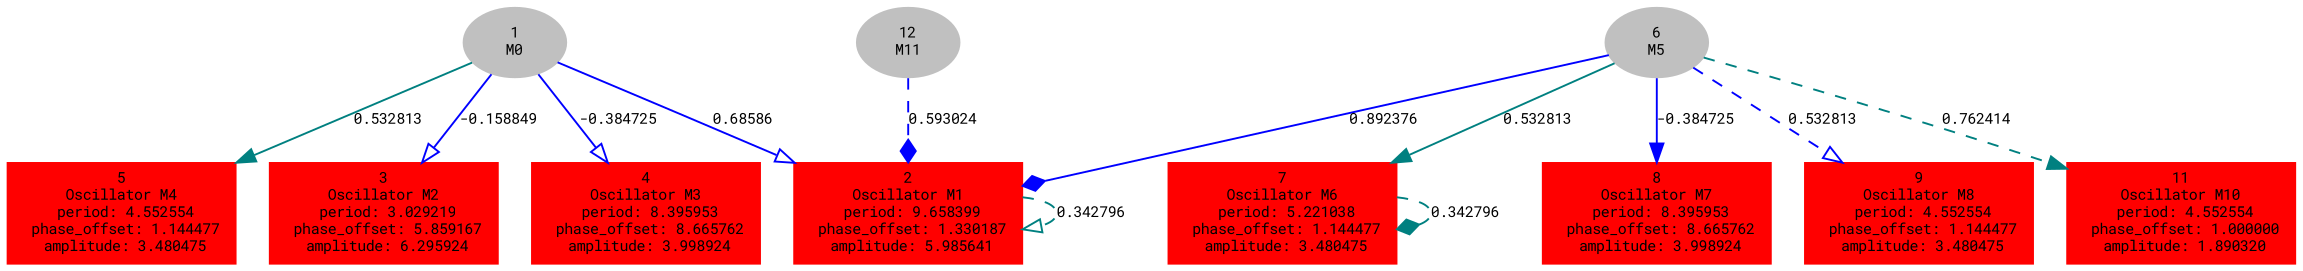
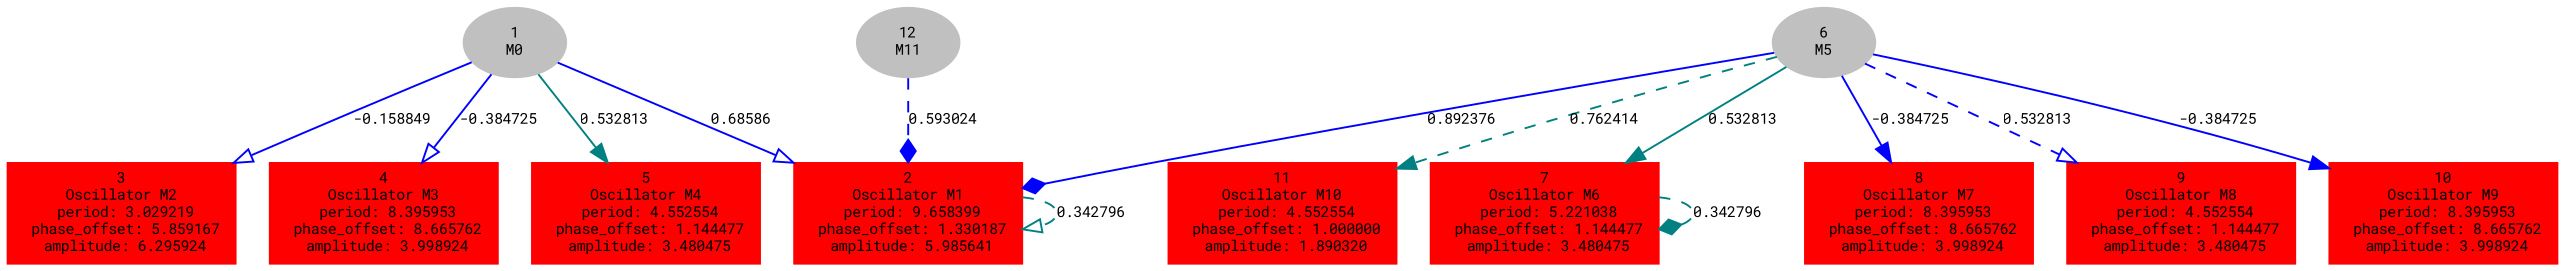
none -> (2443, 213)
